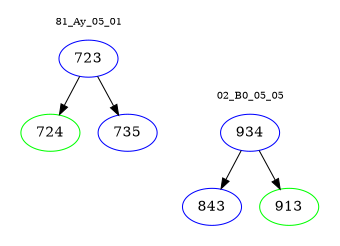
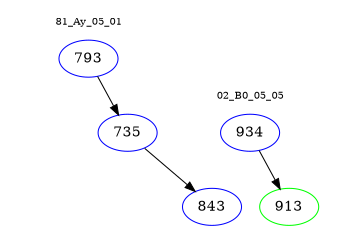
(89, 59) -> (89, 59)
(50, 133) -> none
(234, 165) -> (166, 167)
